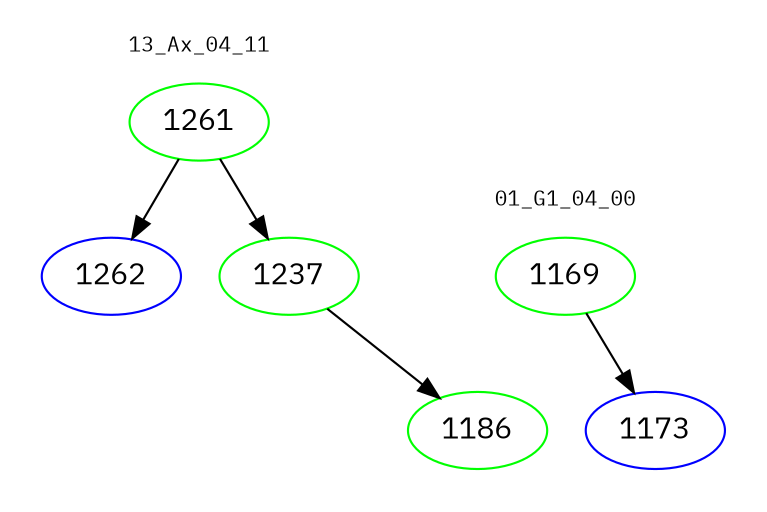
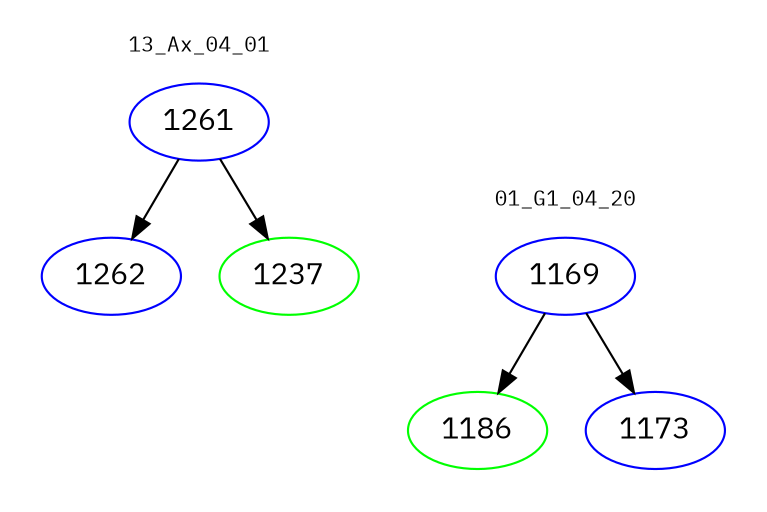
(200, 46) -> (200, 46)
(199, 122) -> (199, 122)
(566, 200) -> (566, 200)
(565, 276) -> (565, 276)
(375, 347) -> (527, 344)
